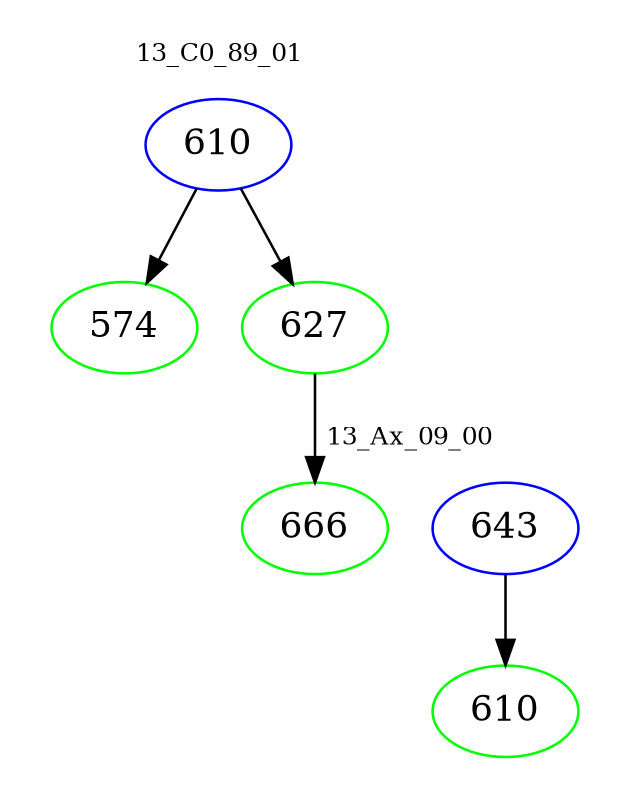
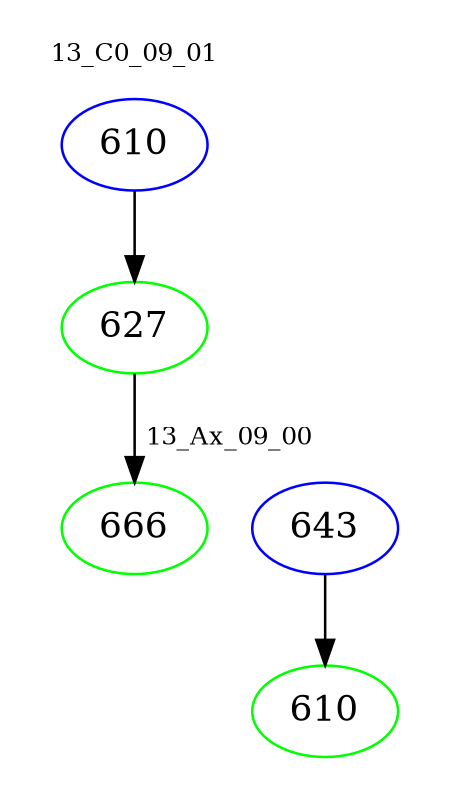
(220, 55) -> (135, 55)
(124, 328) -> none
